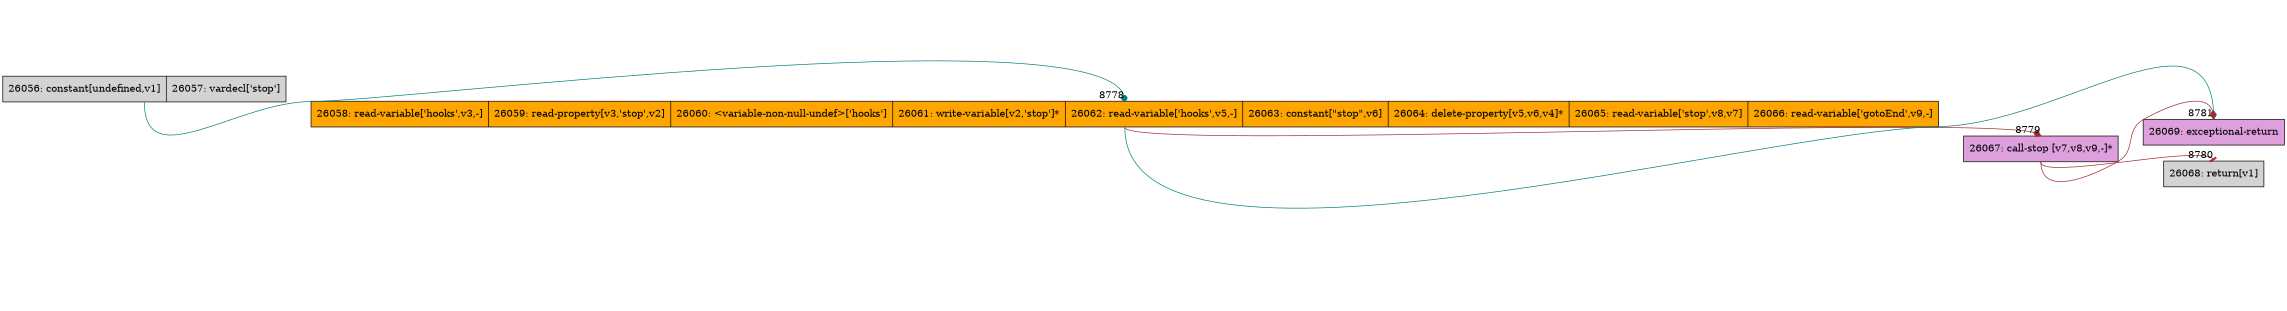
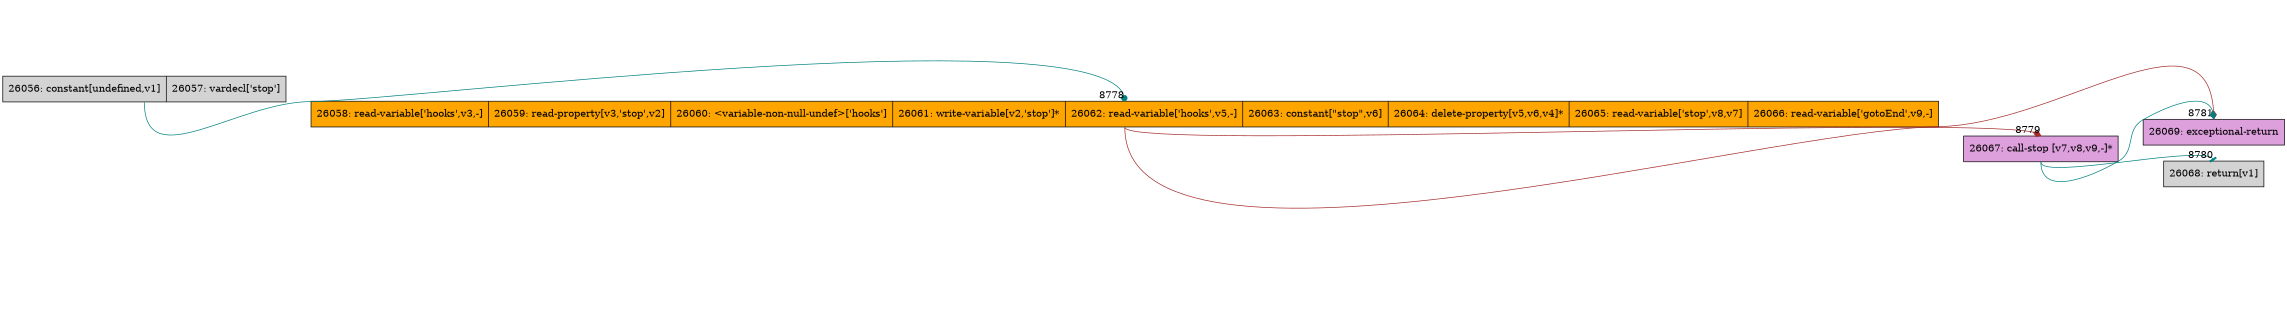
(2129, 148) -> (2129, 148)
(2126, 162) -> (2126, 162)
(1669, 165) -> (1669, 165)
